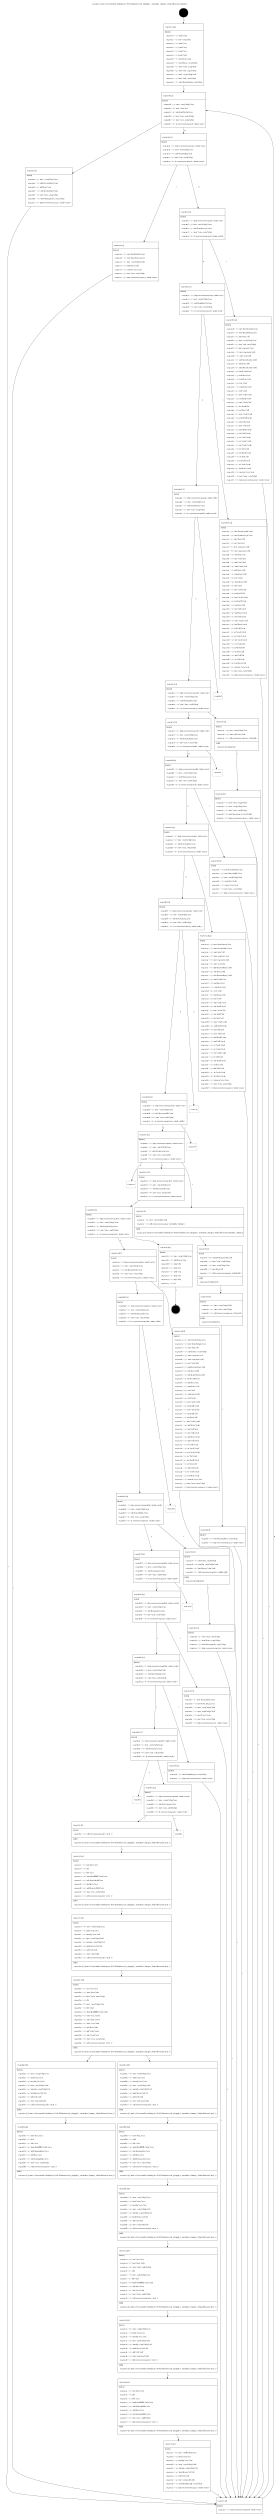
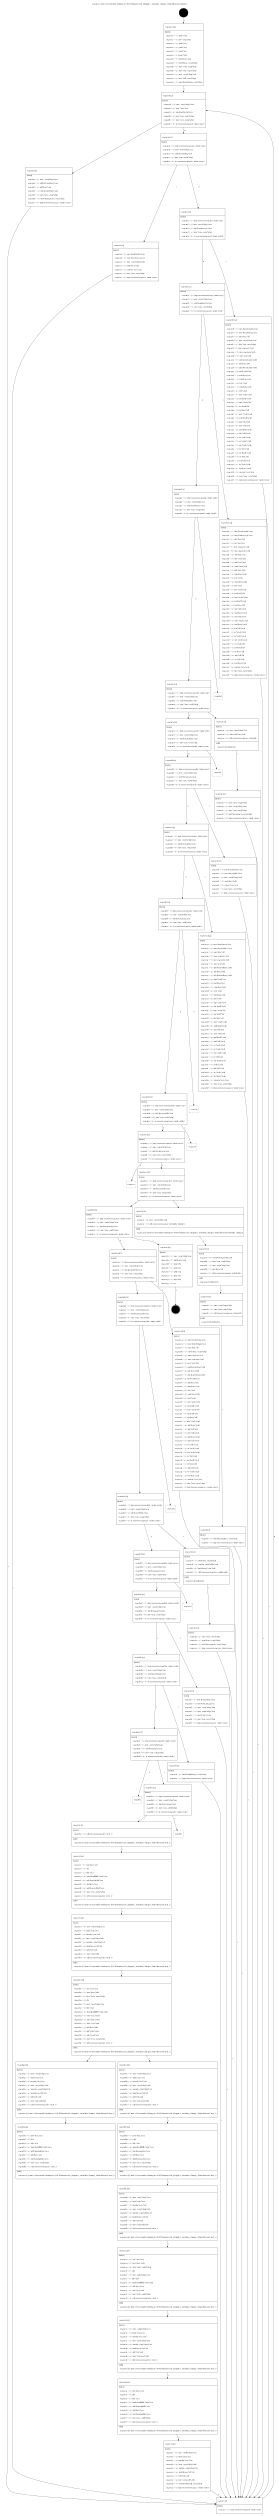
(190, 1184) -> (175, 1204)
